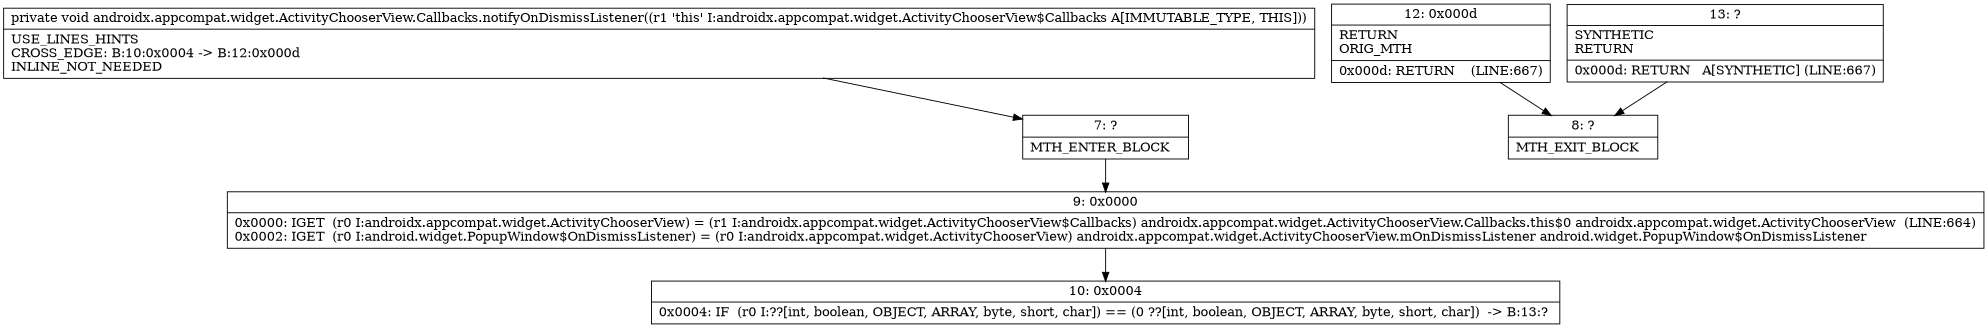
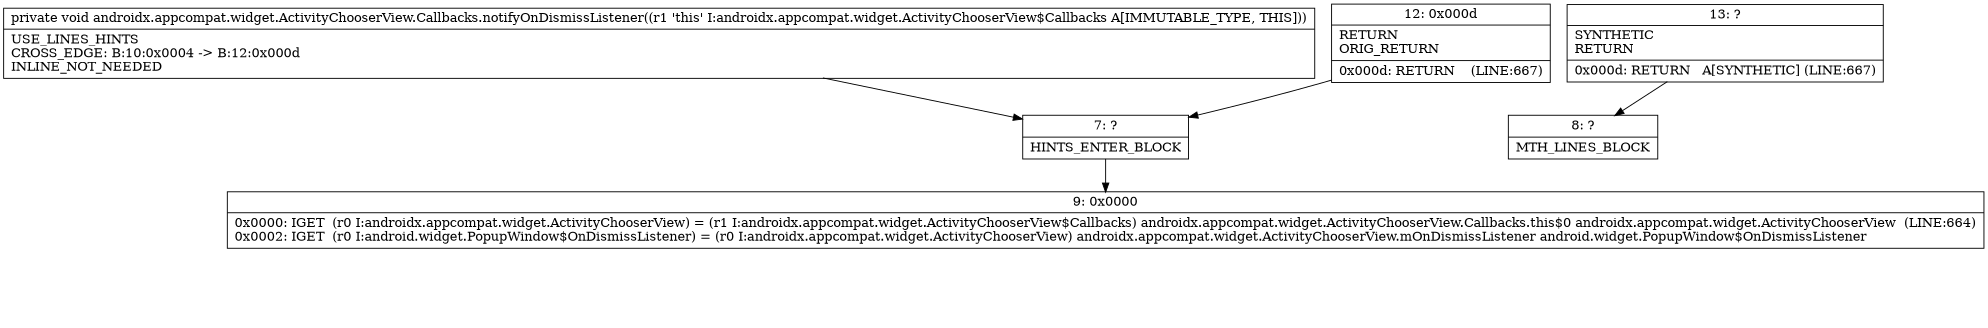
(1376, 49) -> (1389, 49)
(1522, 96) -> (1265, 98)
(1100, 148) -> (1106, 148)
(1578, 148) -> (1583, 148)
(1106, 302) -> none
